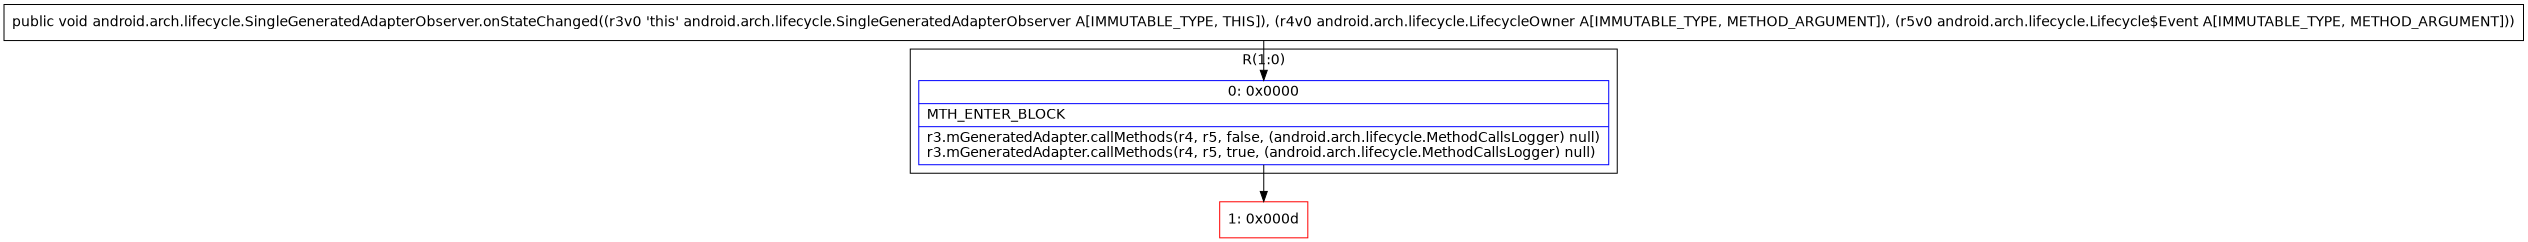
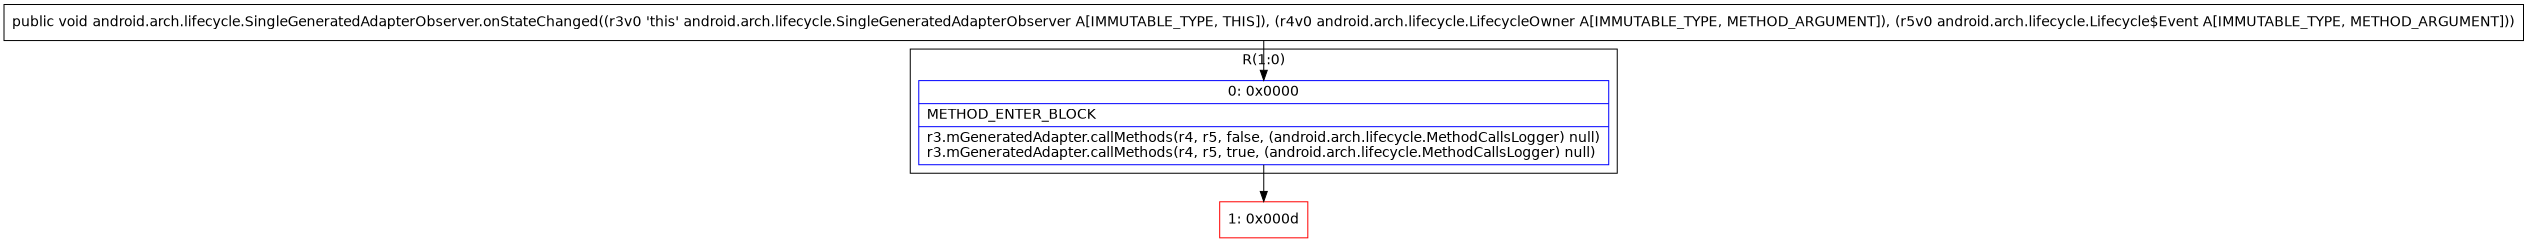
(996, 115) -> (1011, 115)
